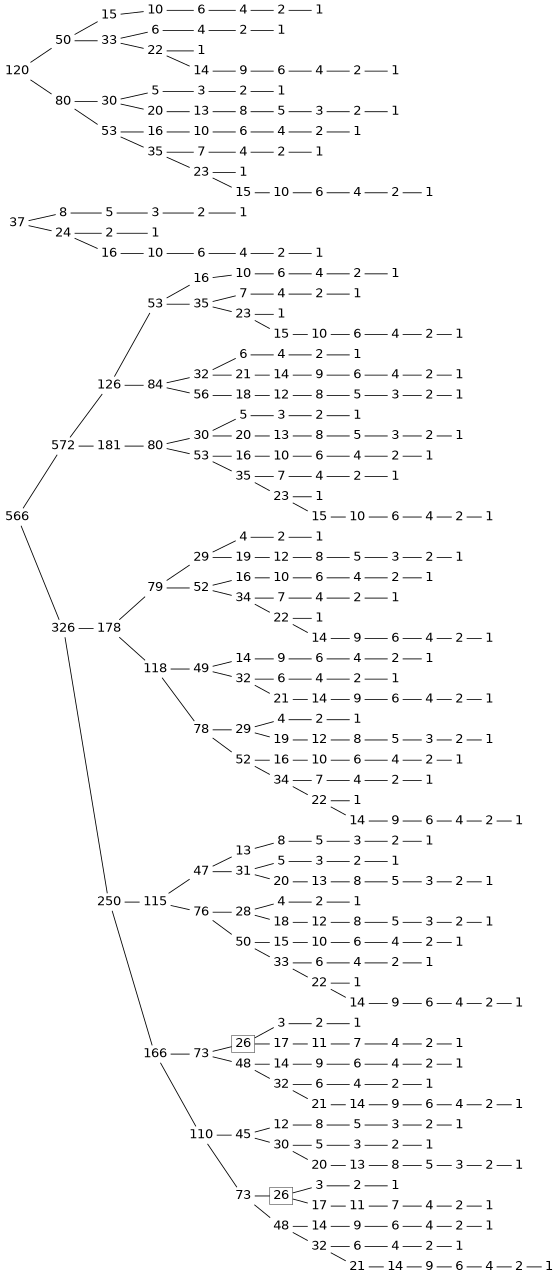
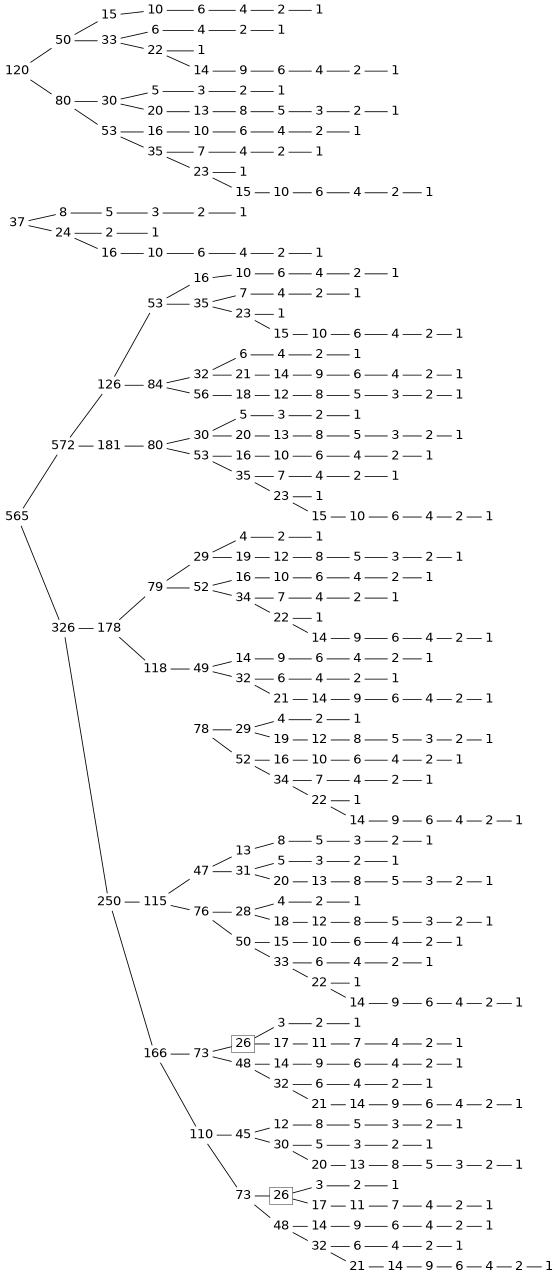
(17, 517) -> (17, 517)
(178, 699) -> none
